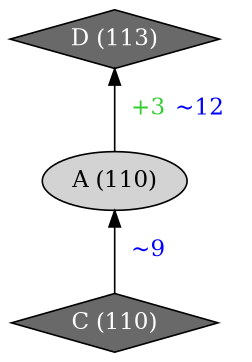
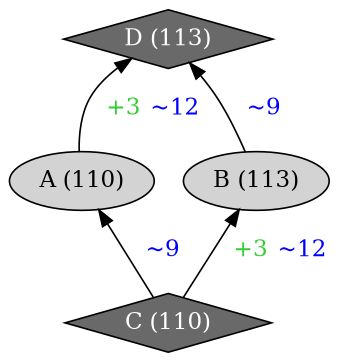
none -> (256, 181)
